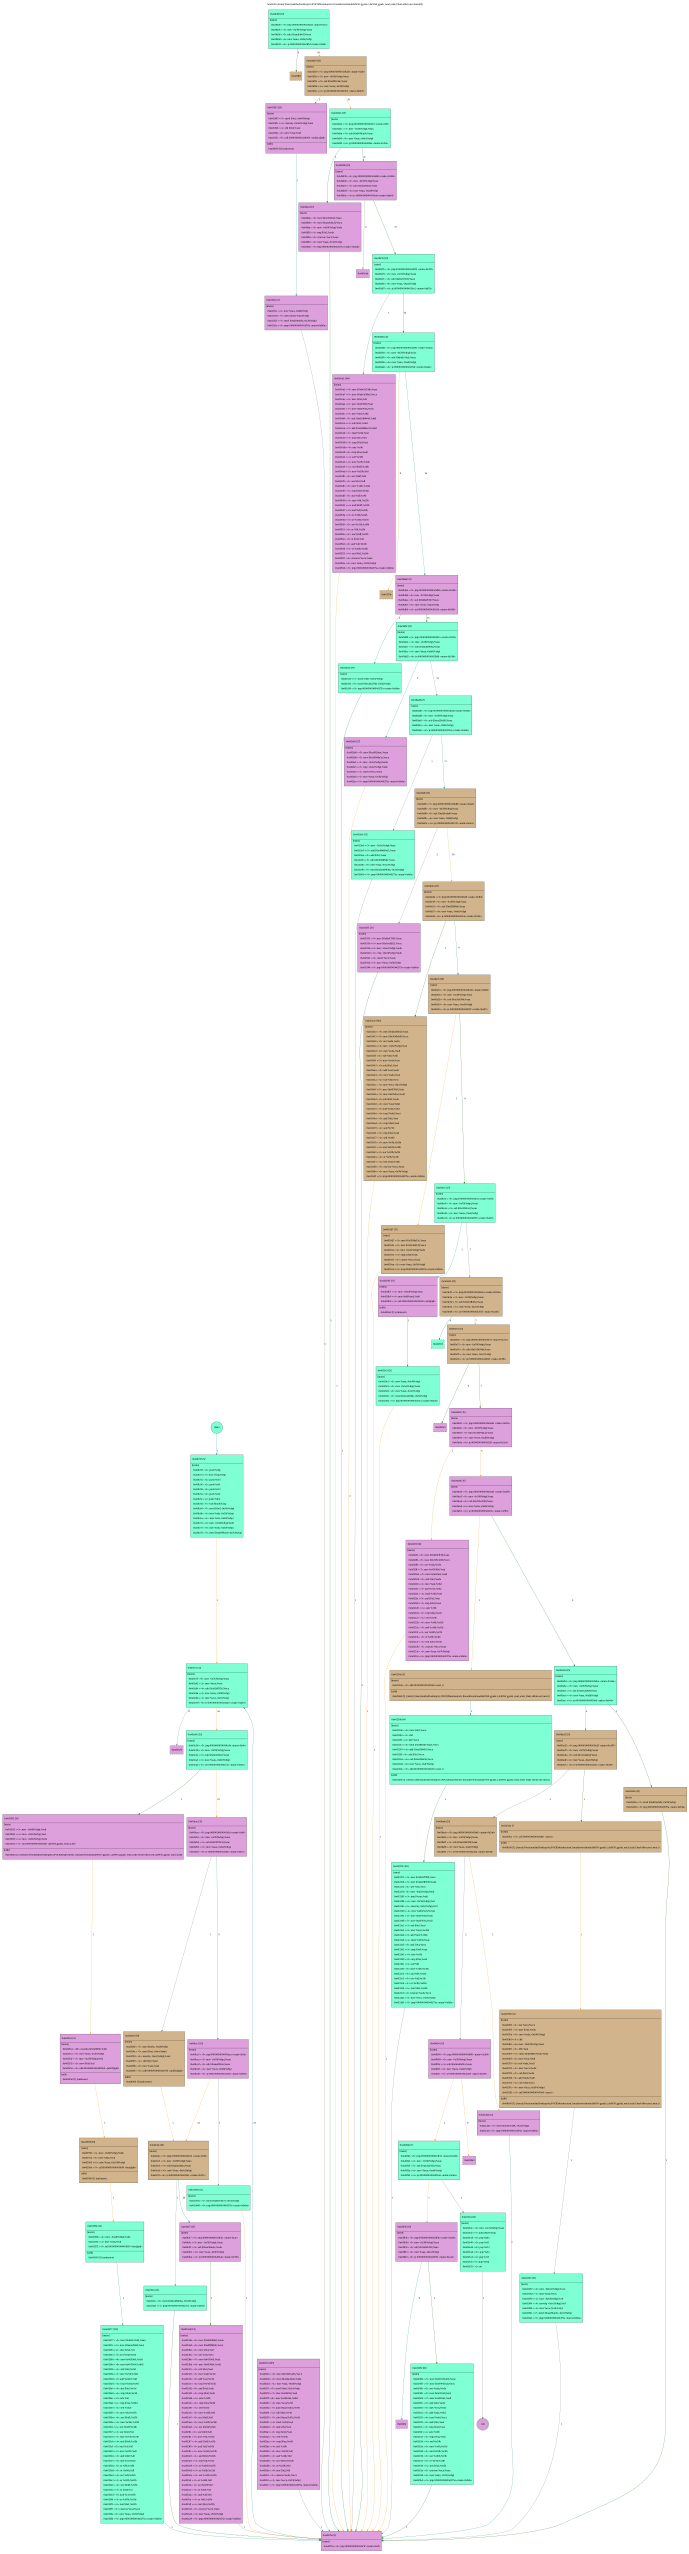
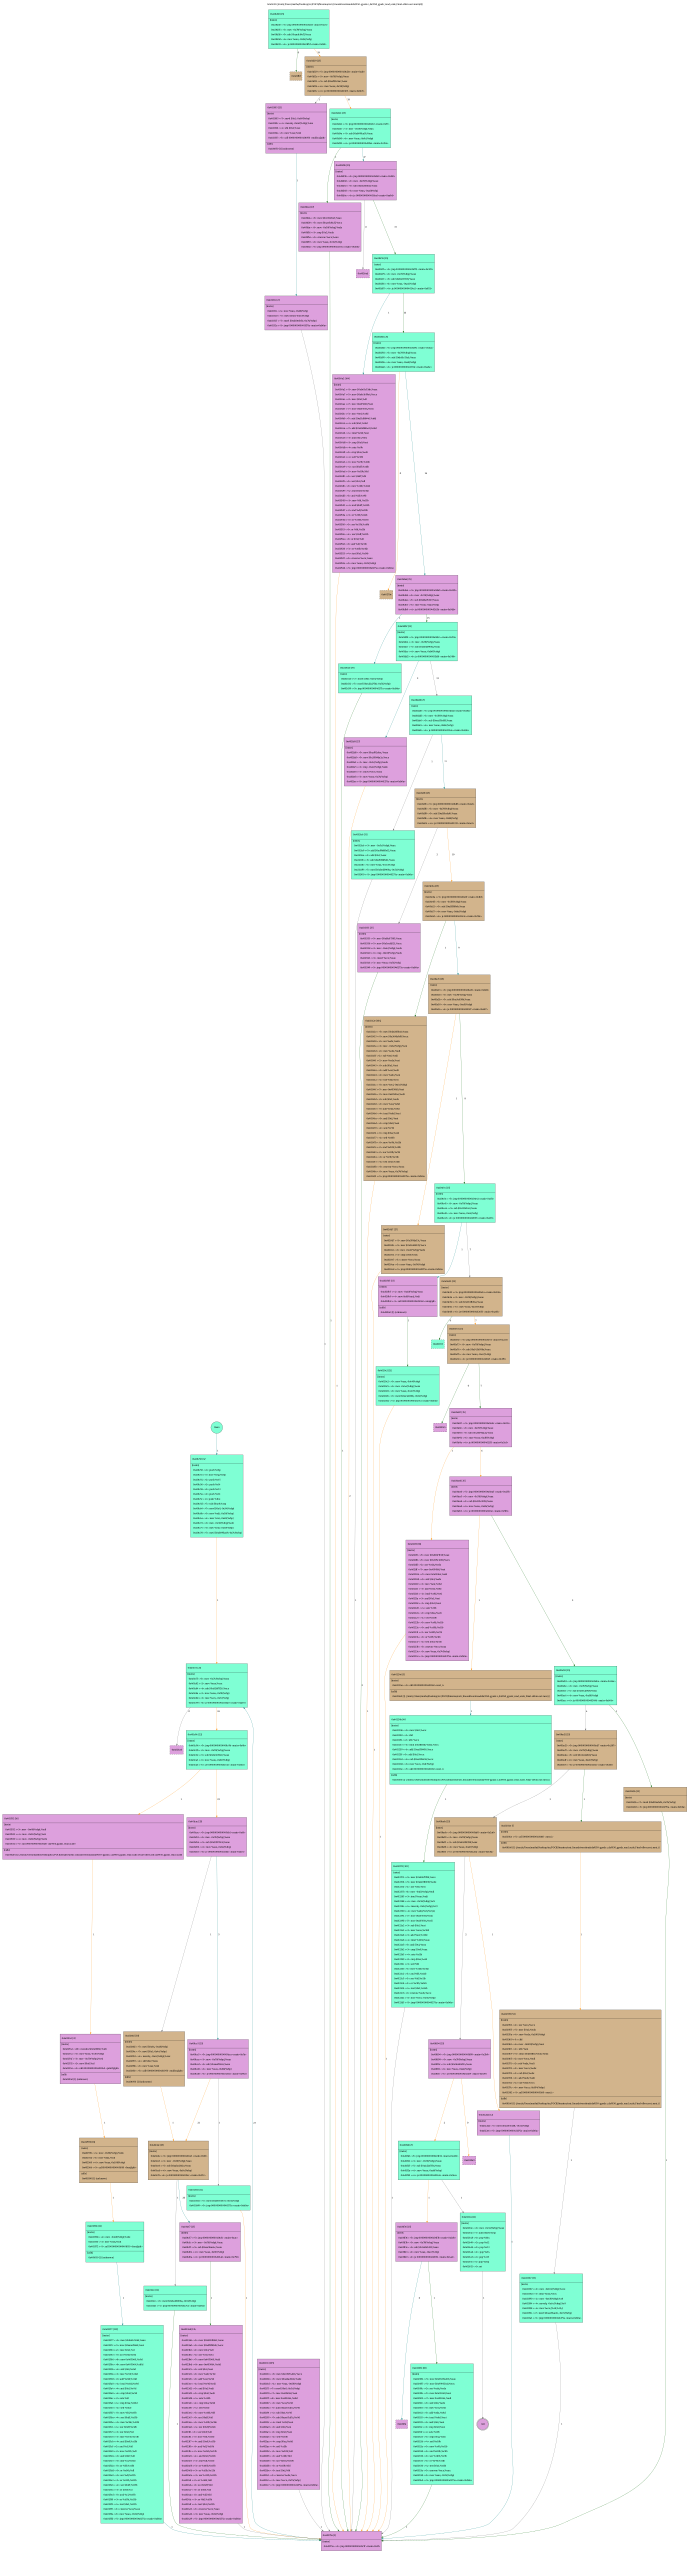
(172, 1794) -> (172, 1794)
